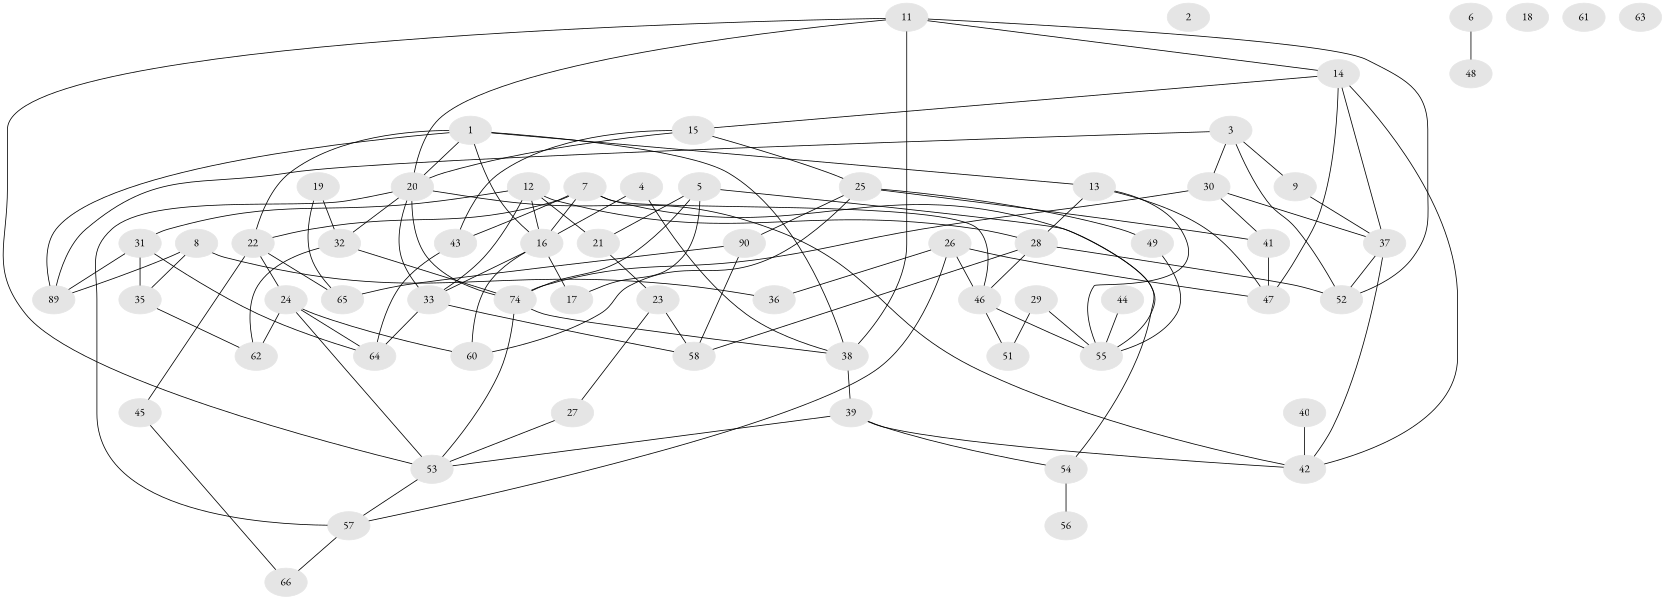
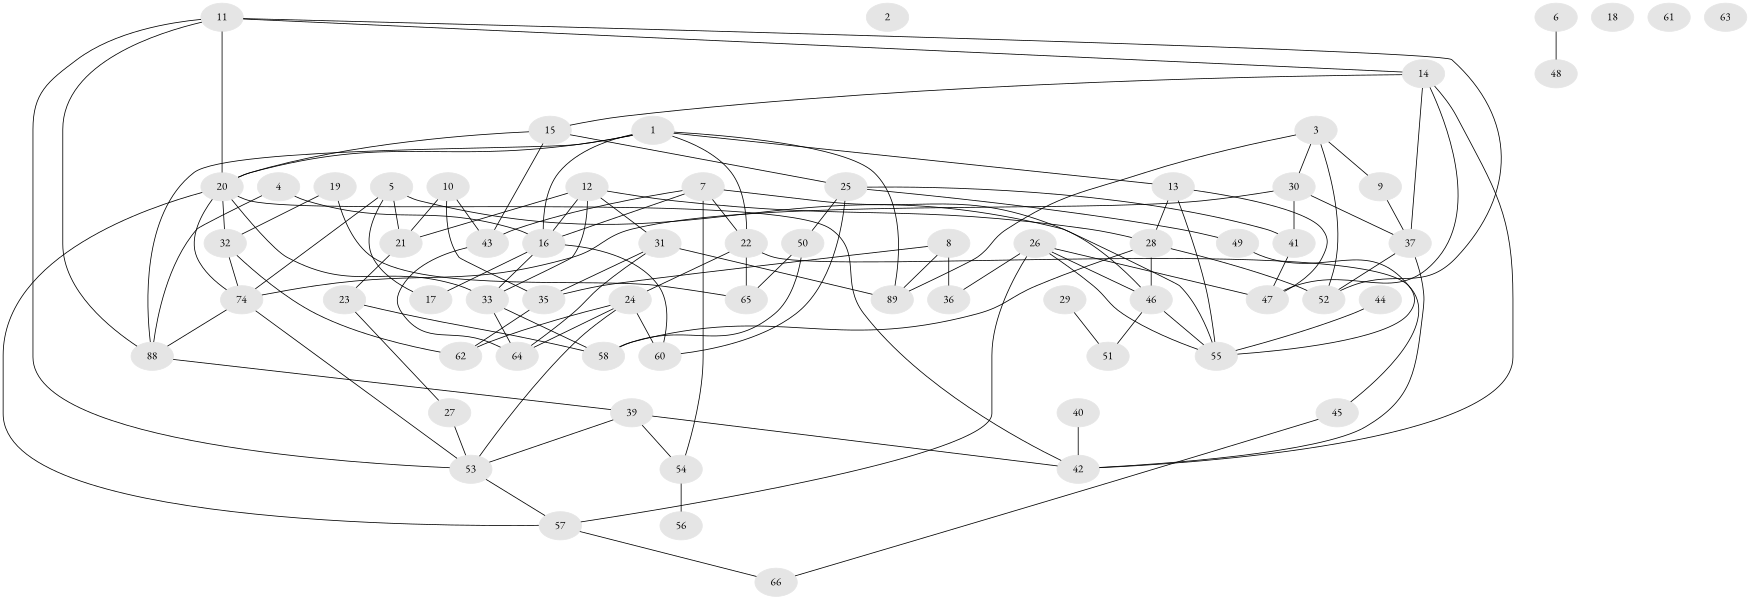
none -> (448, 187)
(744, 243) -> (803, 243)
(1069, 328) -> (1118, 310)
(847, 356) -> (152, 356)
